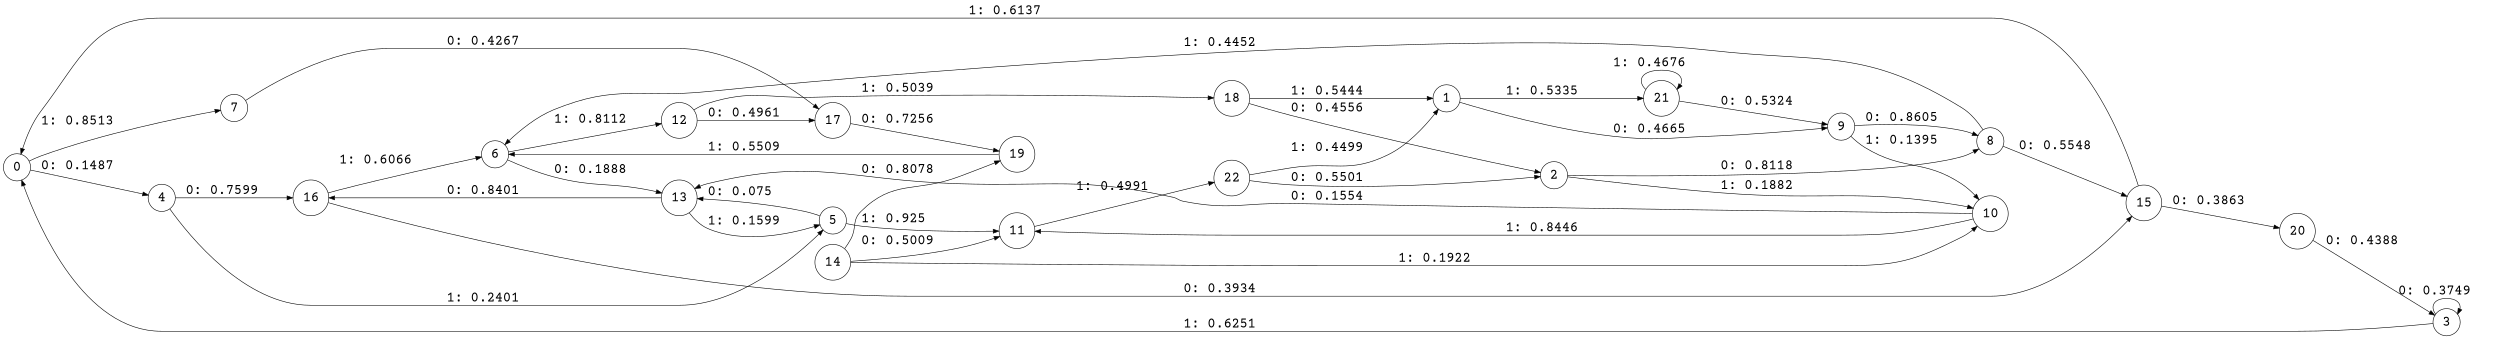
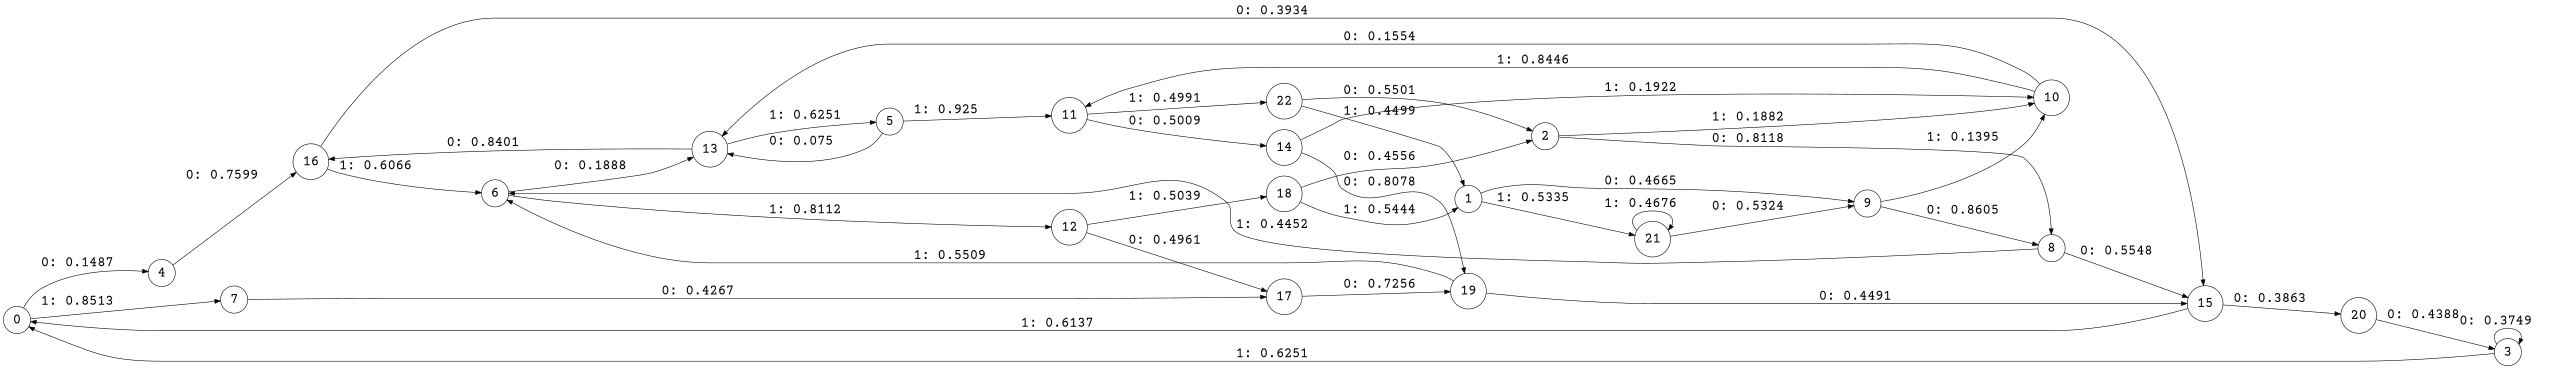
(756, 221) -> (817, 115)
(923, 254) -> (1173, 135)
none -> (1834, 304)
(487, 305) -> none
